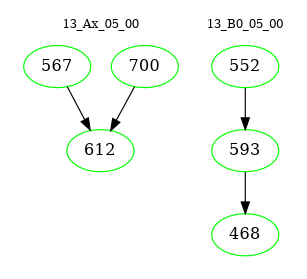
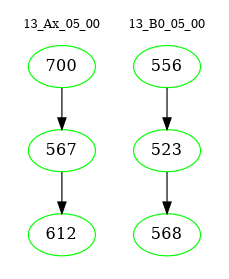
(245, 67) -> (167, 67)
(125, 103) -> (62, 103)
(245, 151) -> (167, 151)
(245, 235) -> (167, 235)
